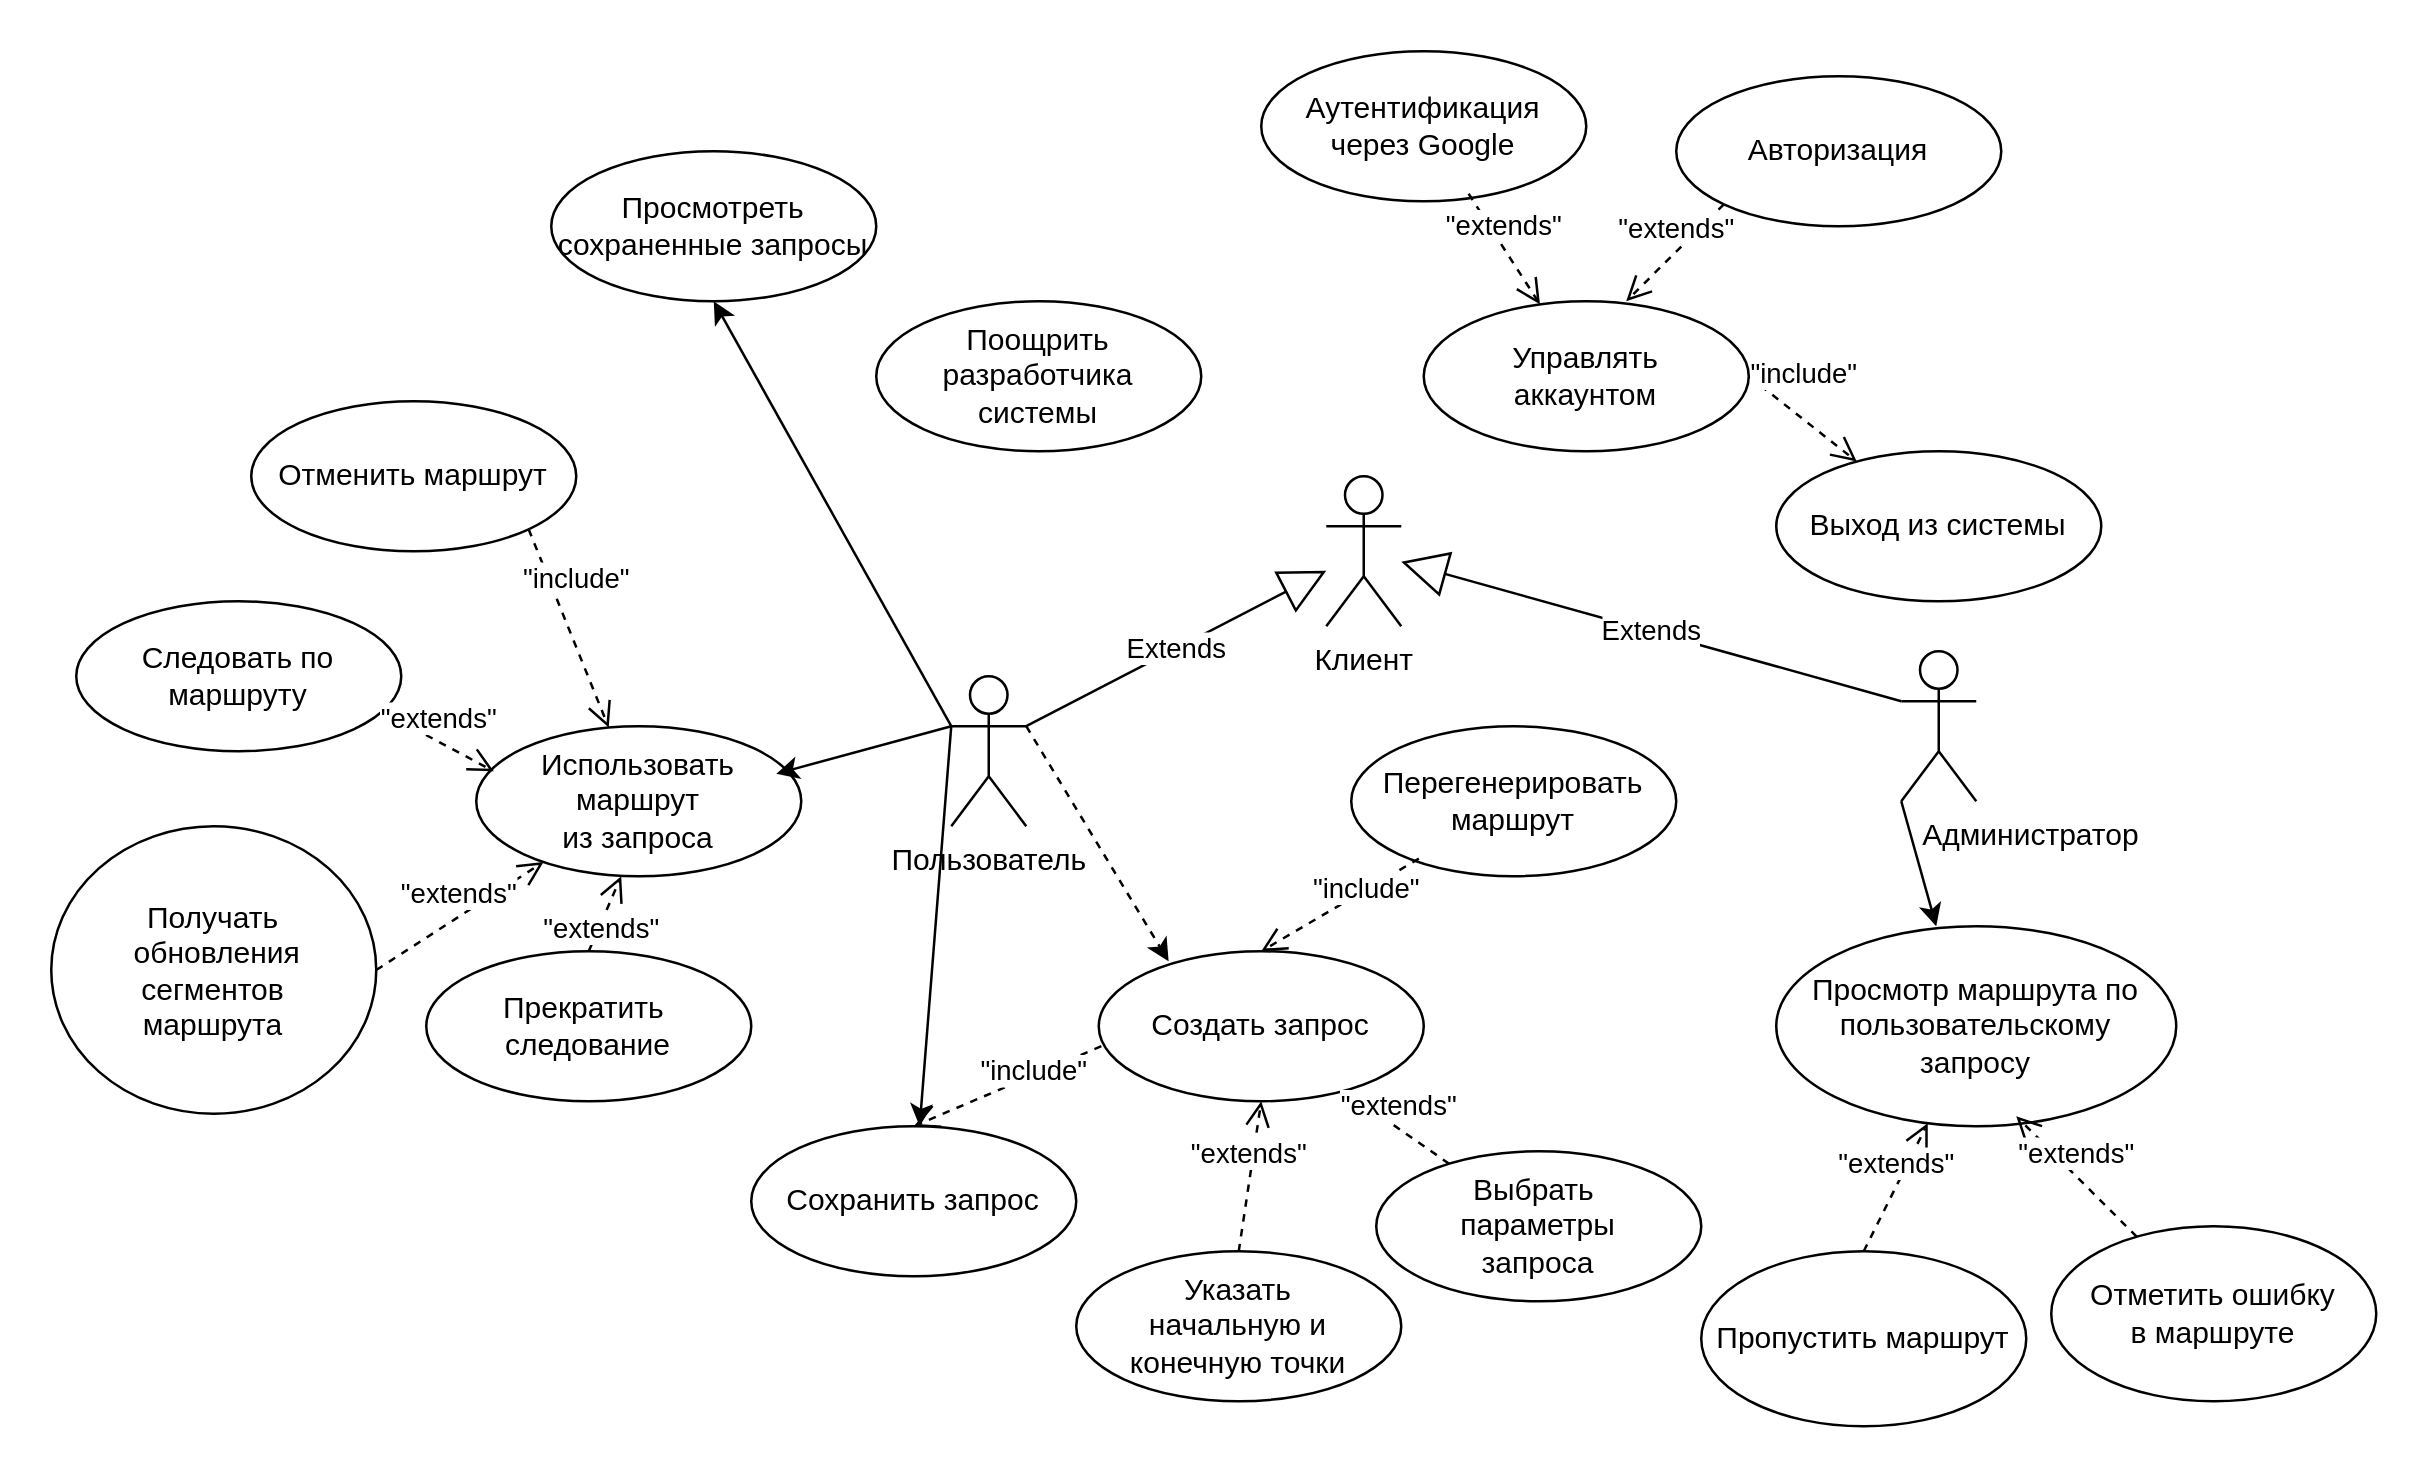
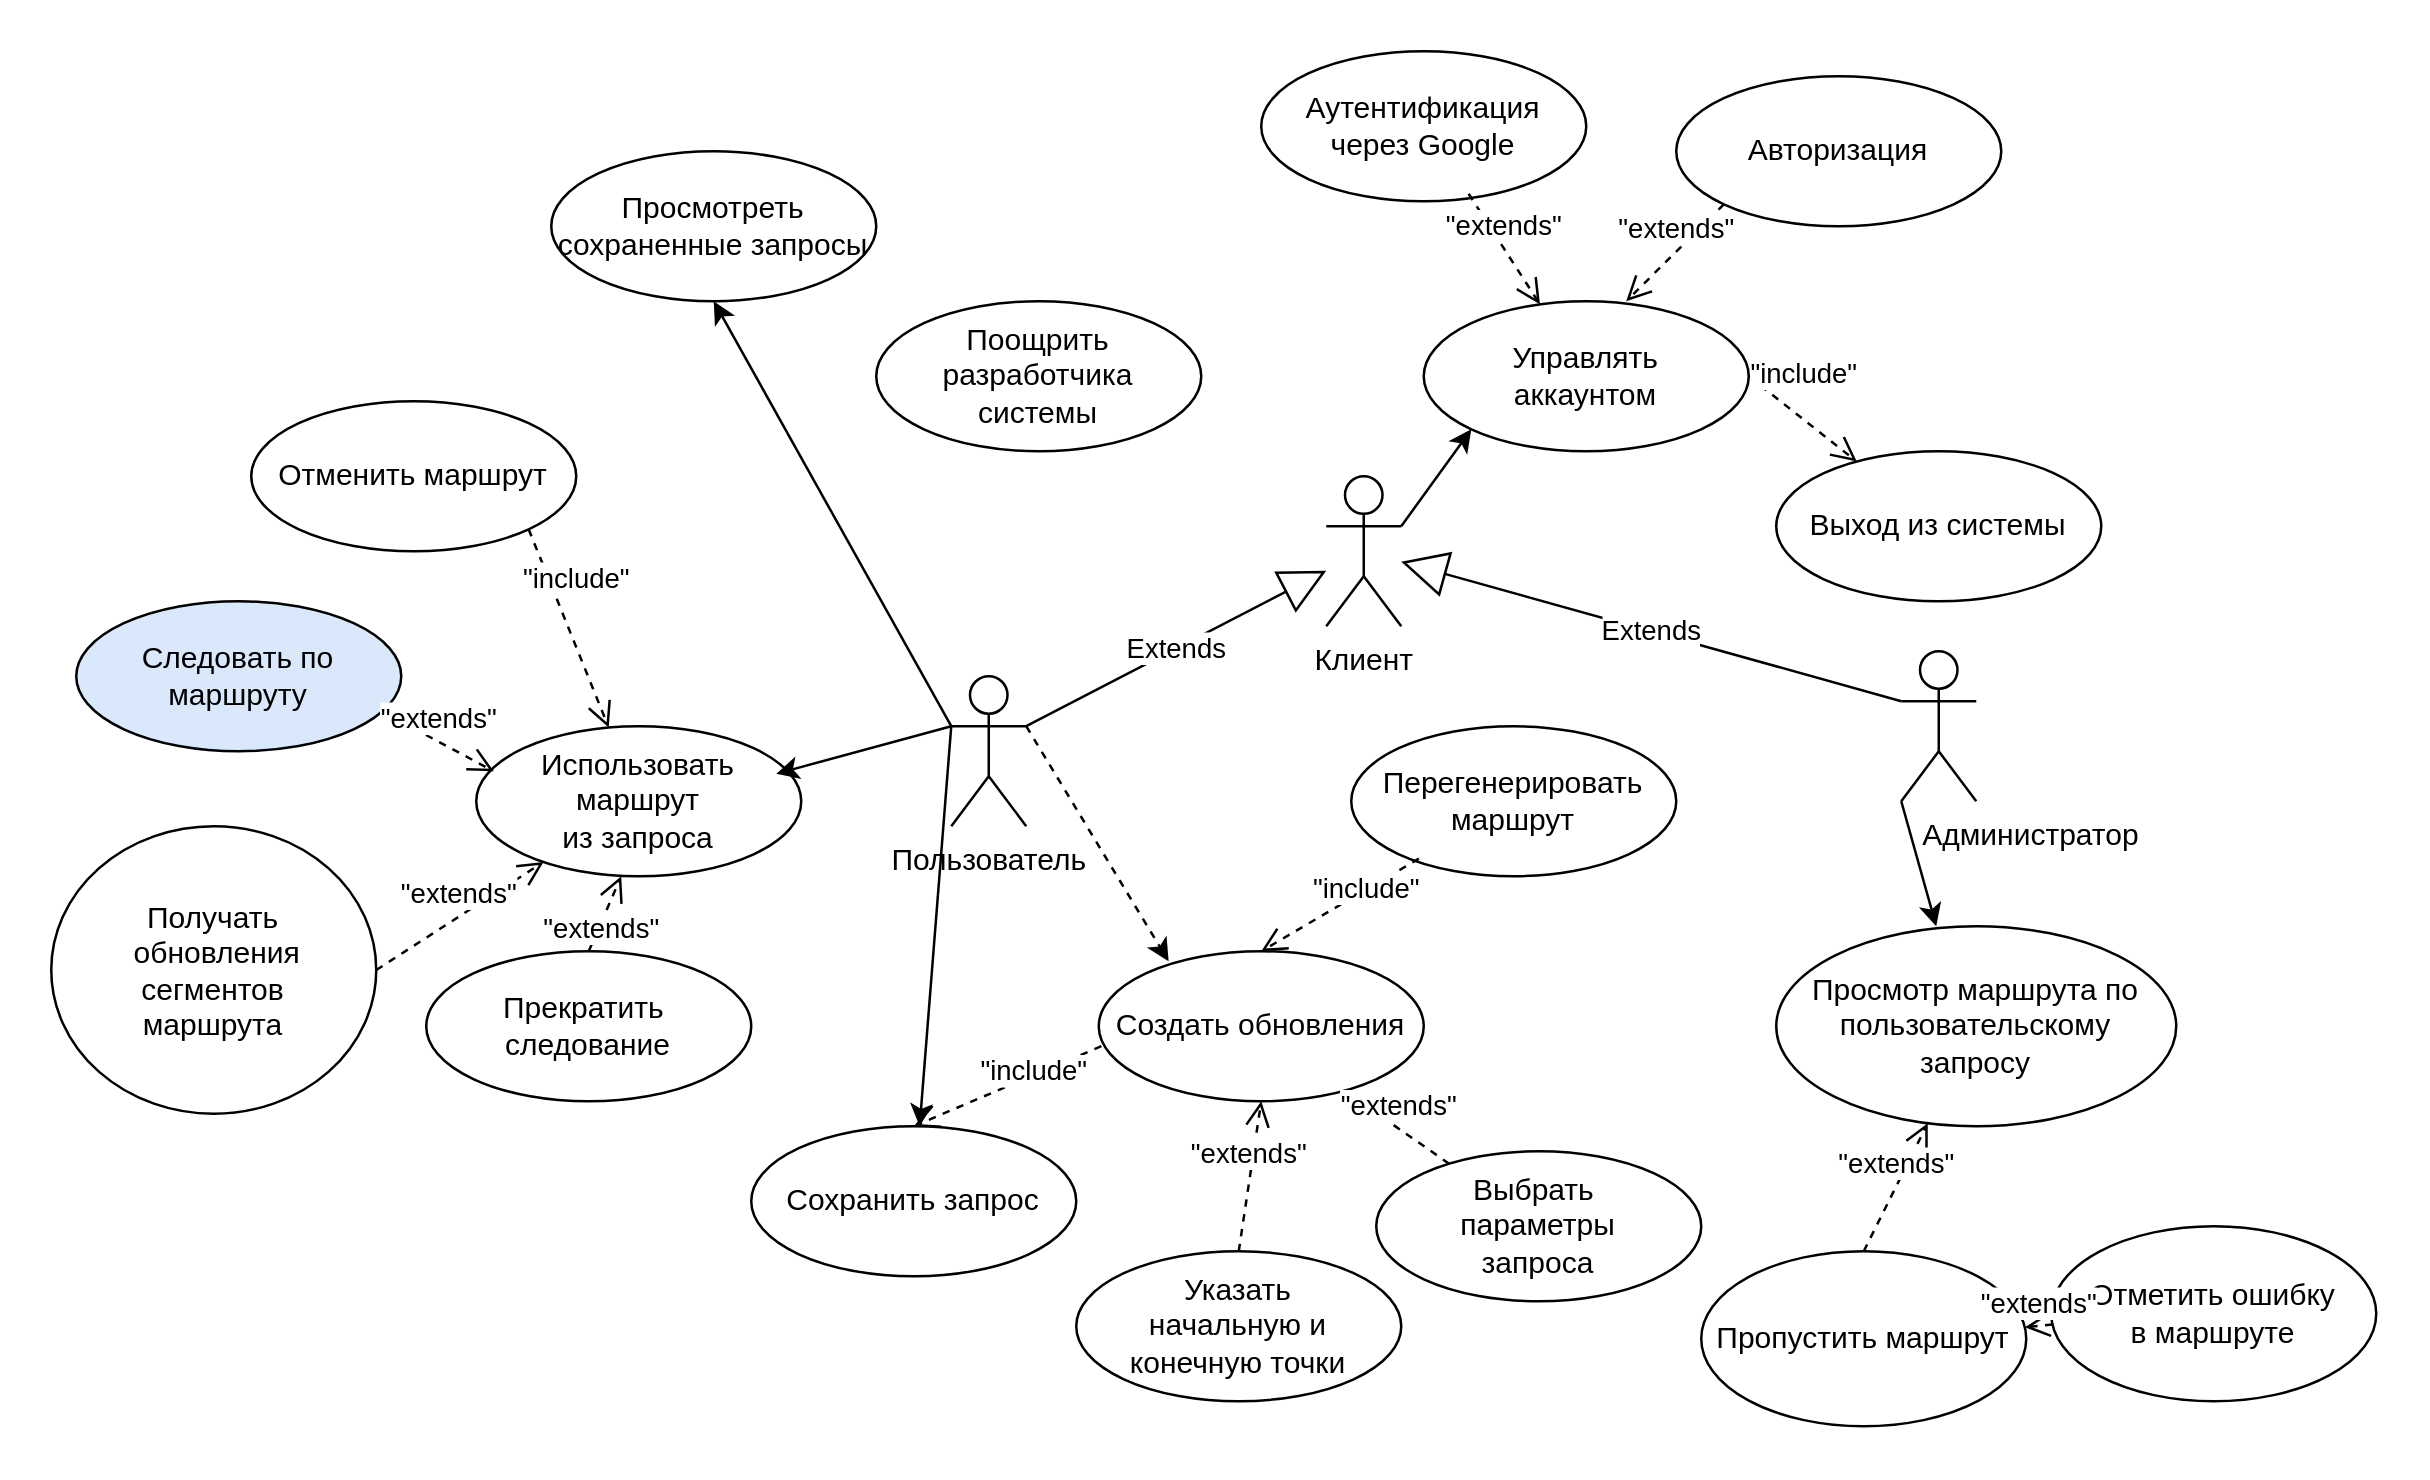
none -> (1432, 484)
(239, 676) -> (239, 676)
(1261, 1026) -> (1261, 1026)
(2091, 1191) -> (2043, 1325)
